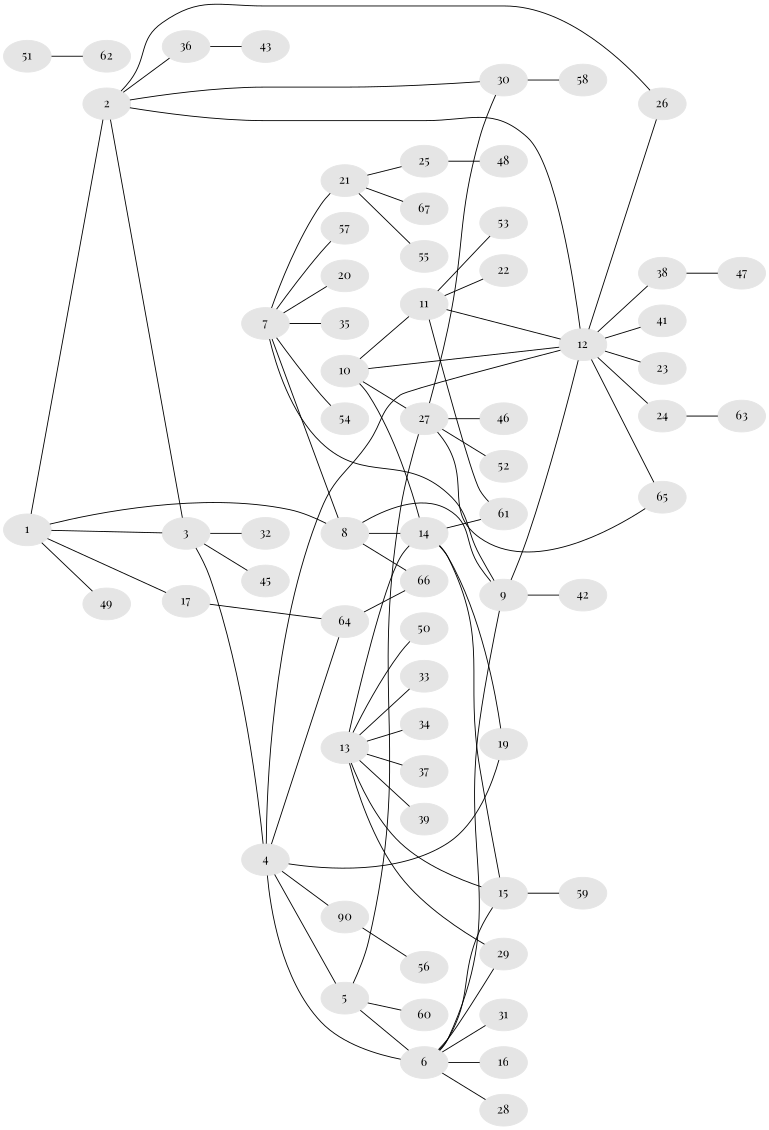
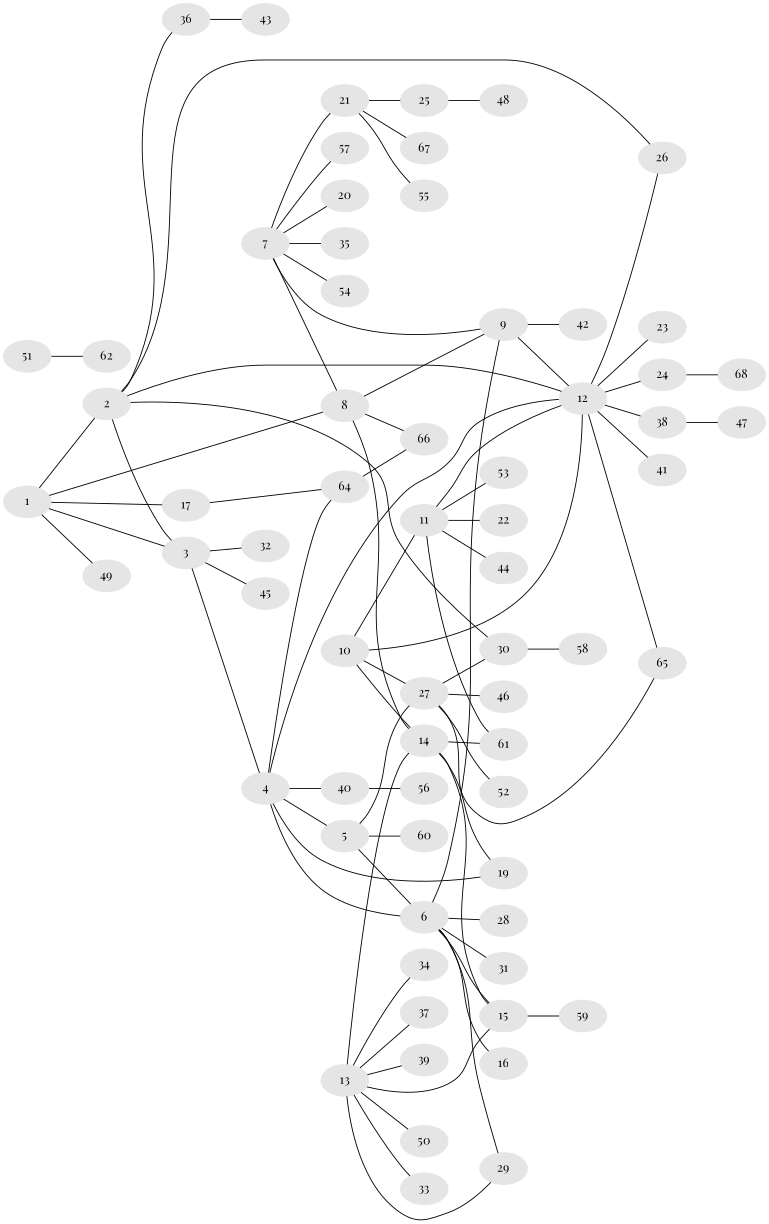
(742, 416) -> (742, 375)
none -> (504, 568)
(345, 917) -> (345, 788)
